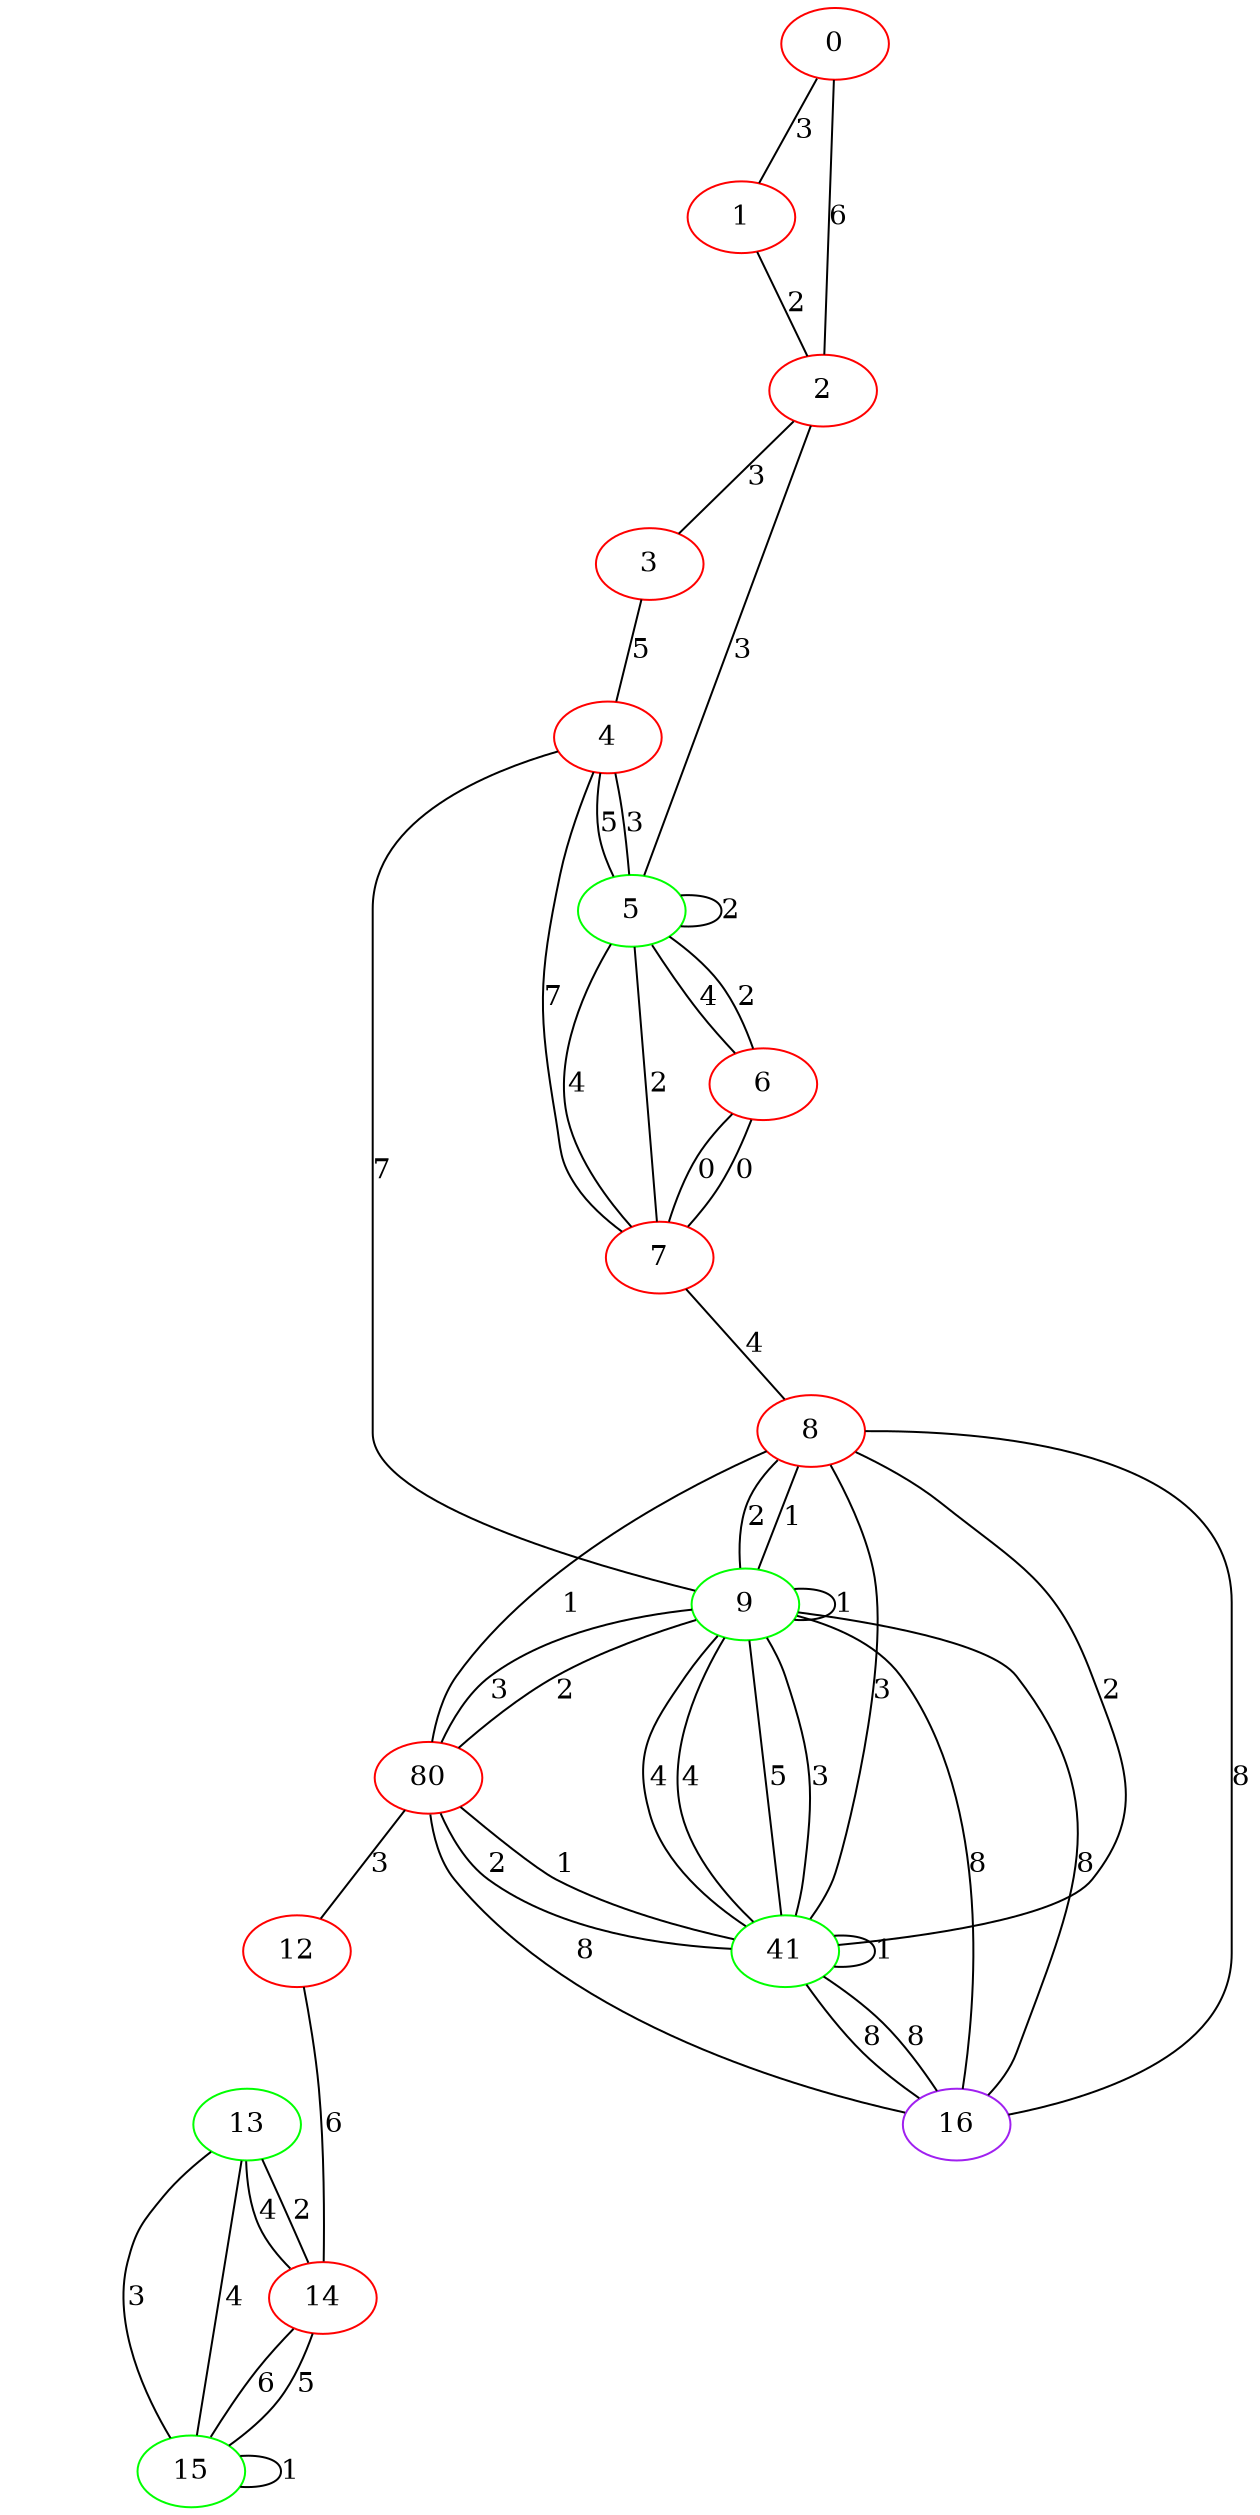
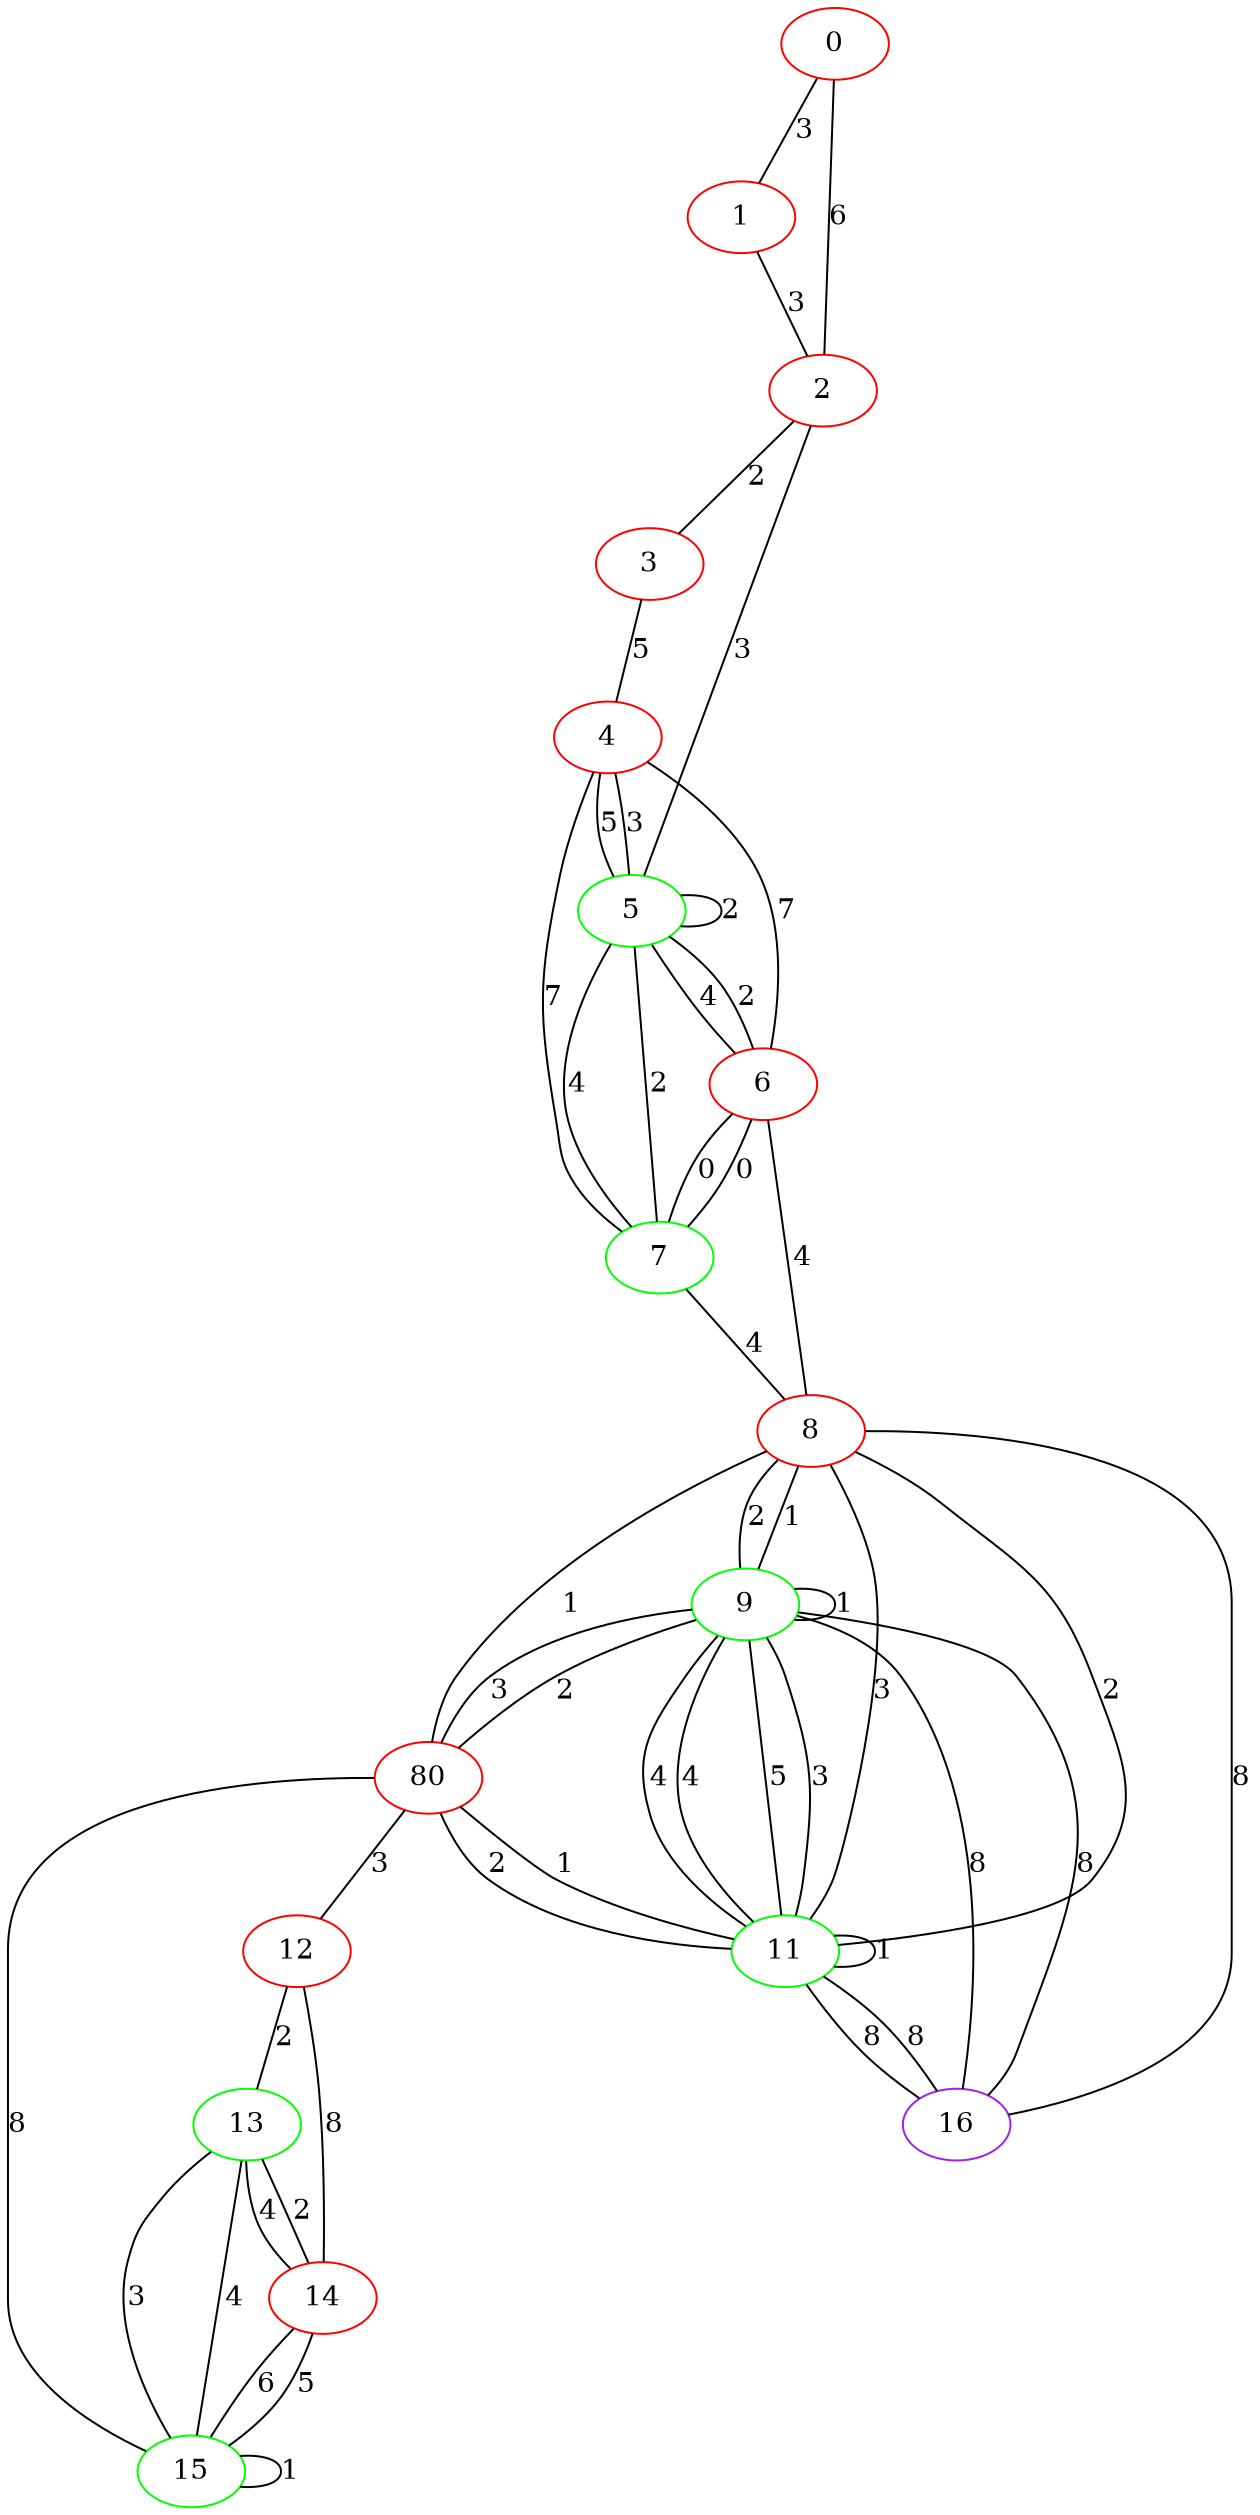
(797, 304) -> (797, 304)
(757, 477) -> (757, 477)
(373, 1227) -> (762, 882)
(660, 1258) -> (660, 1258)
none -> (787, 1258)
(785, 1951) -> (785, 1951)
(630, 2015) -> (8, 2010)
none -> (272, 2038)
(335, 2125) -> (335, 2125)
